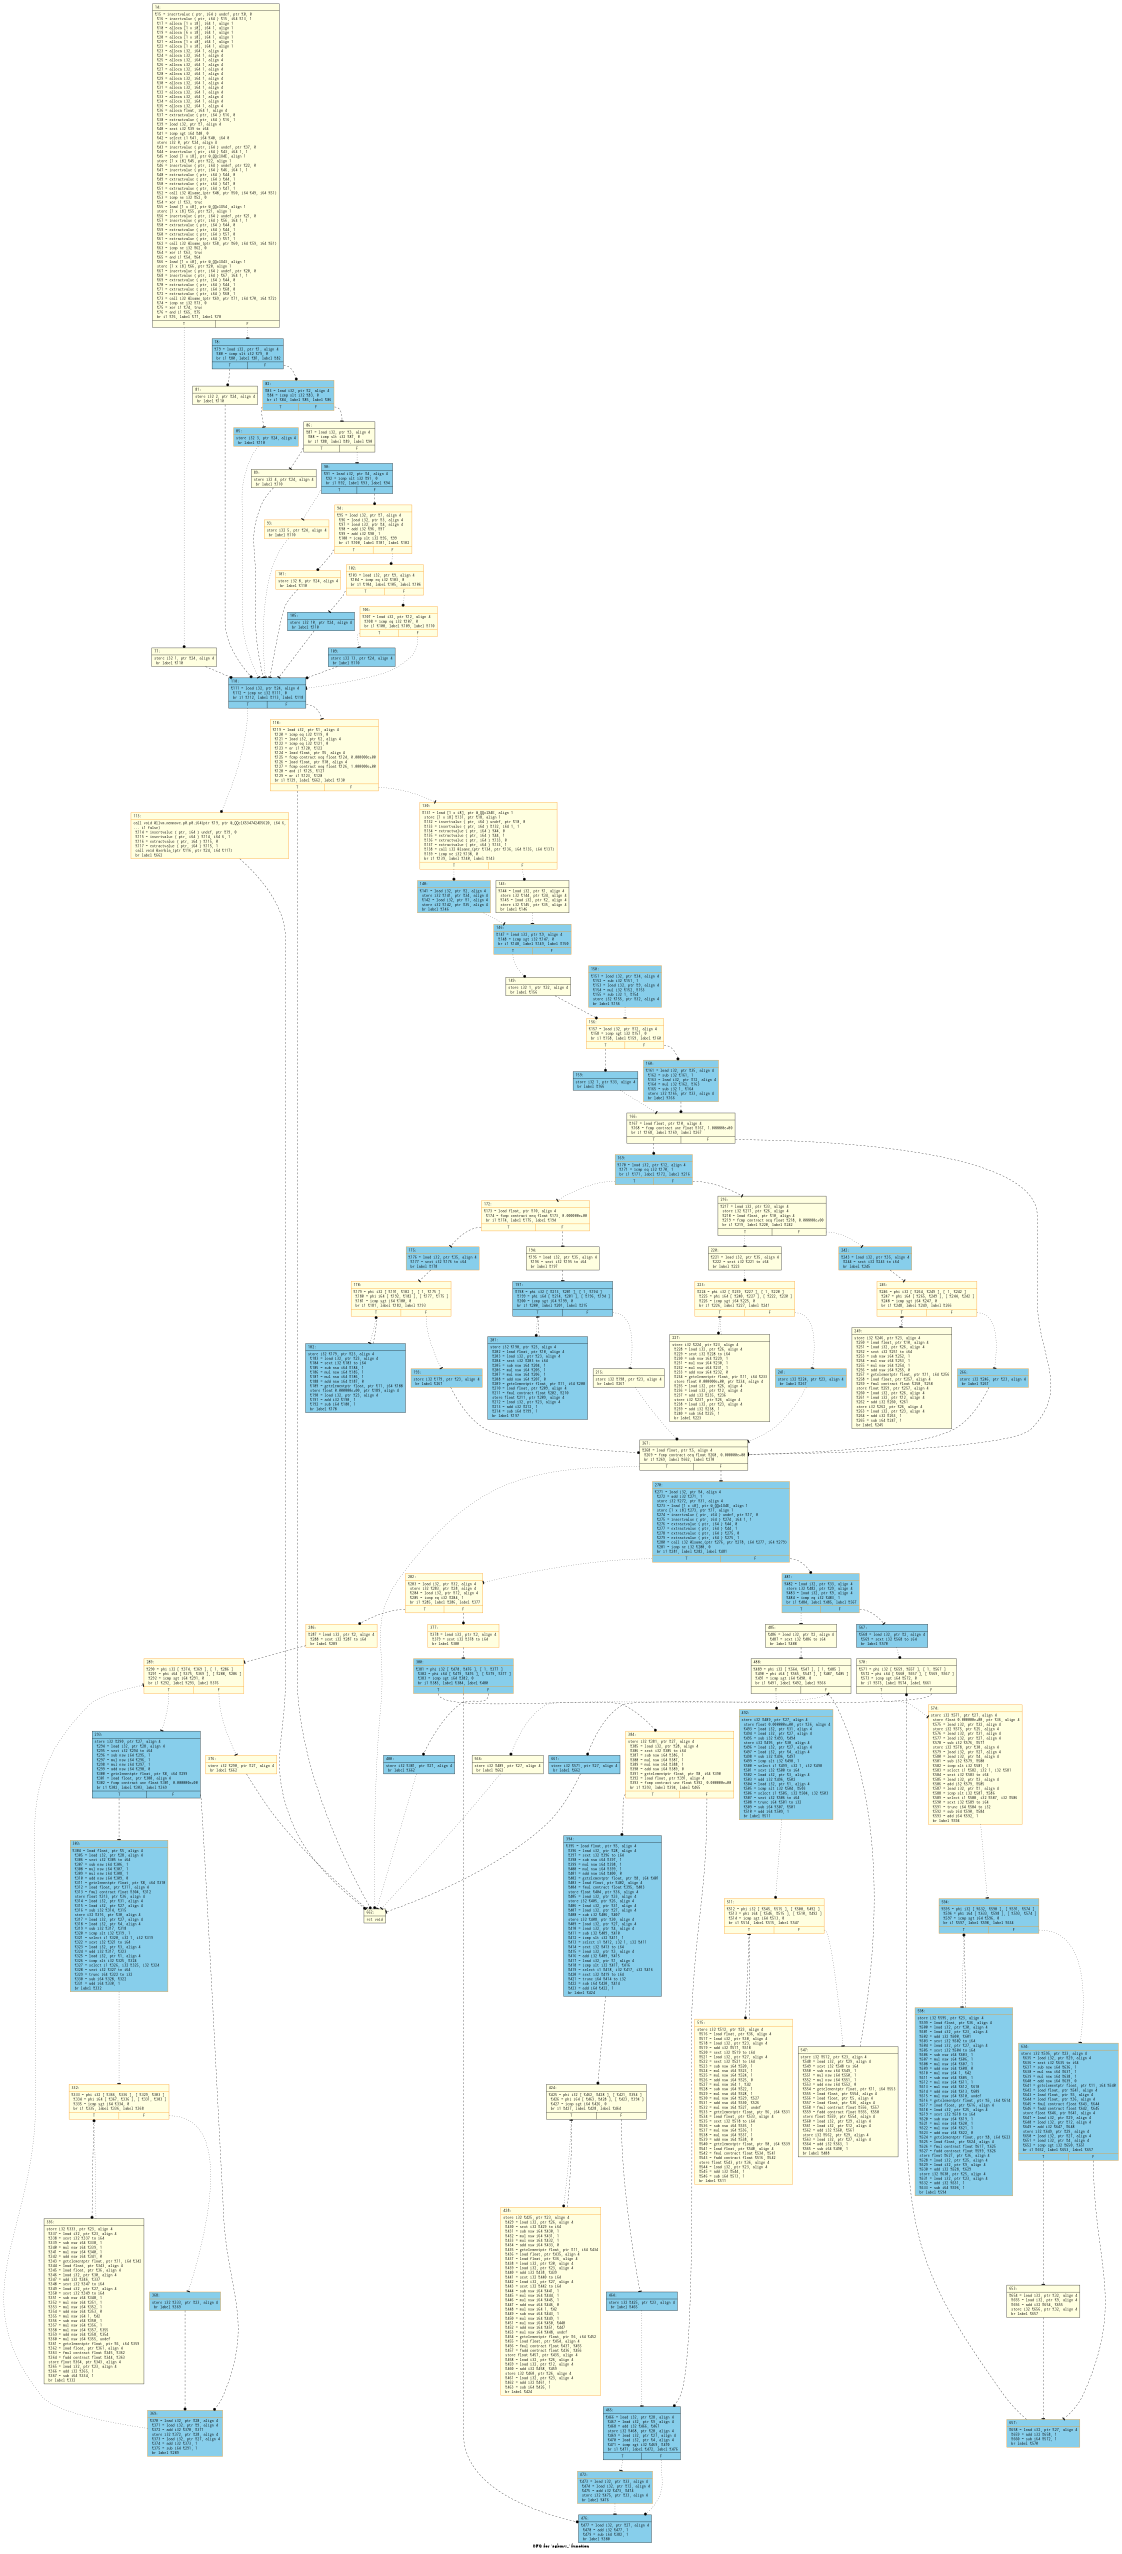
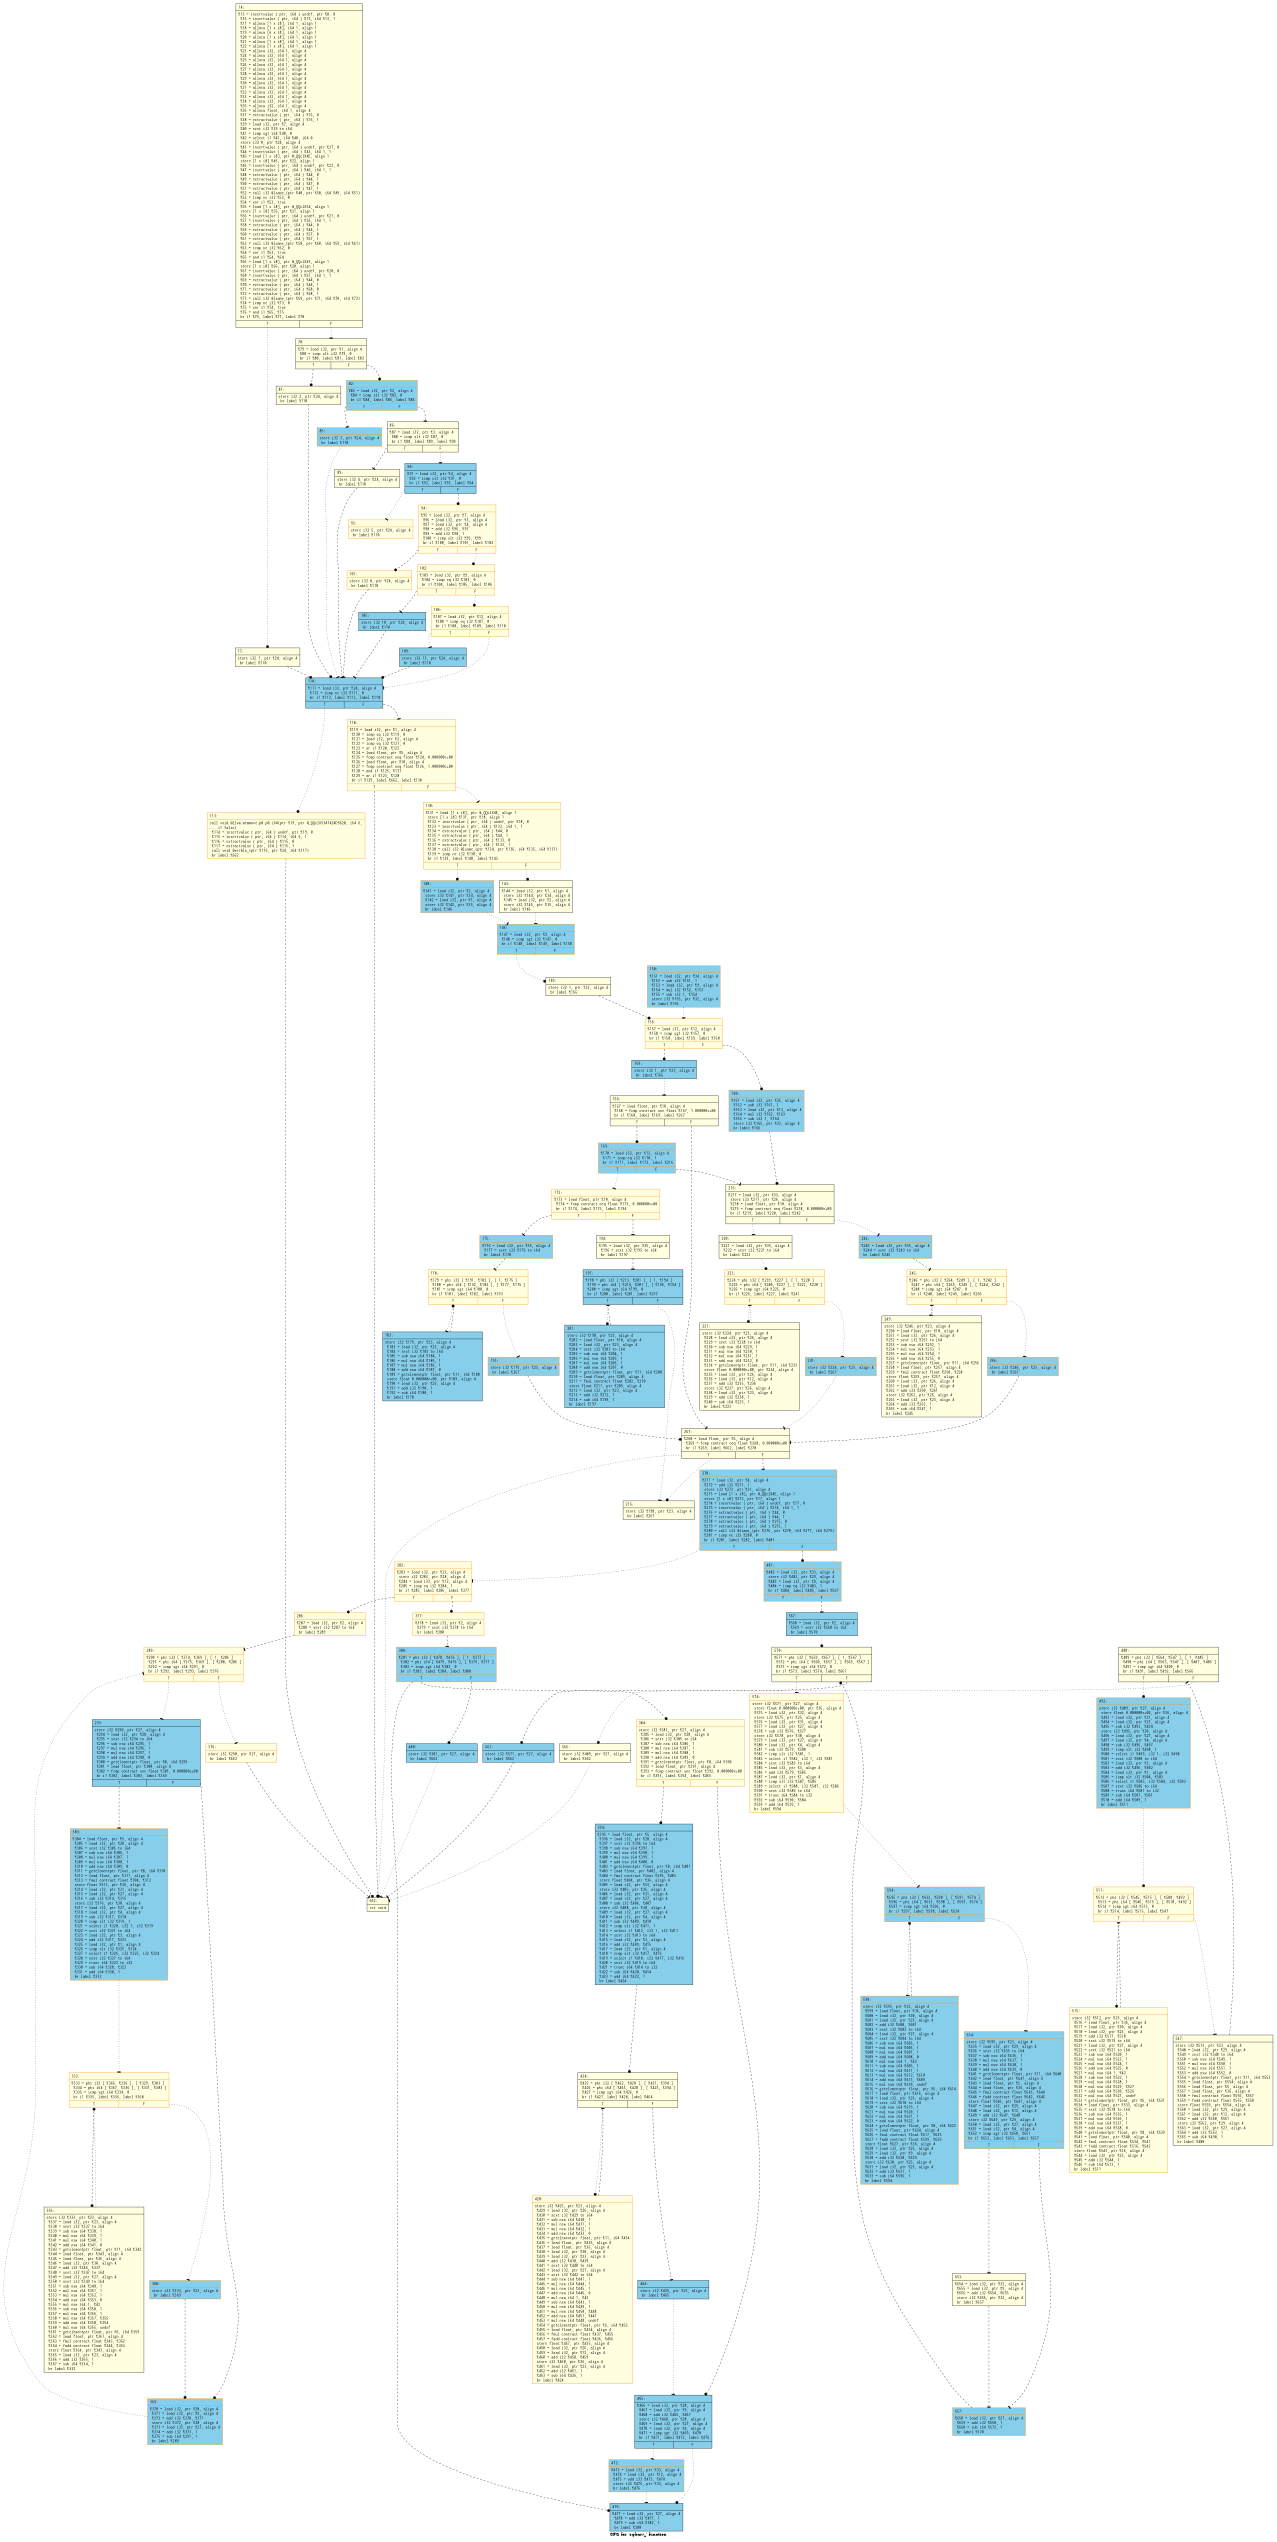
(248, 354) -> (331, 354)
(265, 605) -> none
(681, 1106) -> (773, 1157)
(655, 1414) -> (689, 1477)
(801, 1636) -> none
